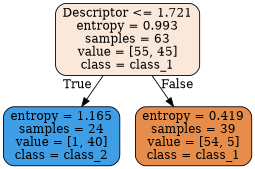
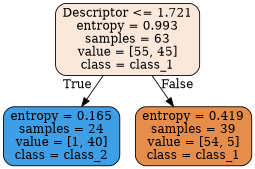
(62, 136) -> (62, 136)
